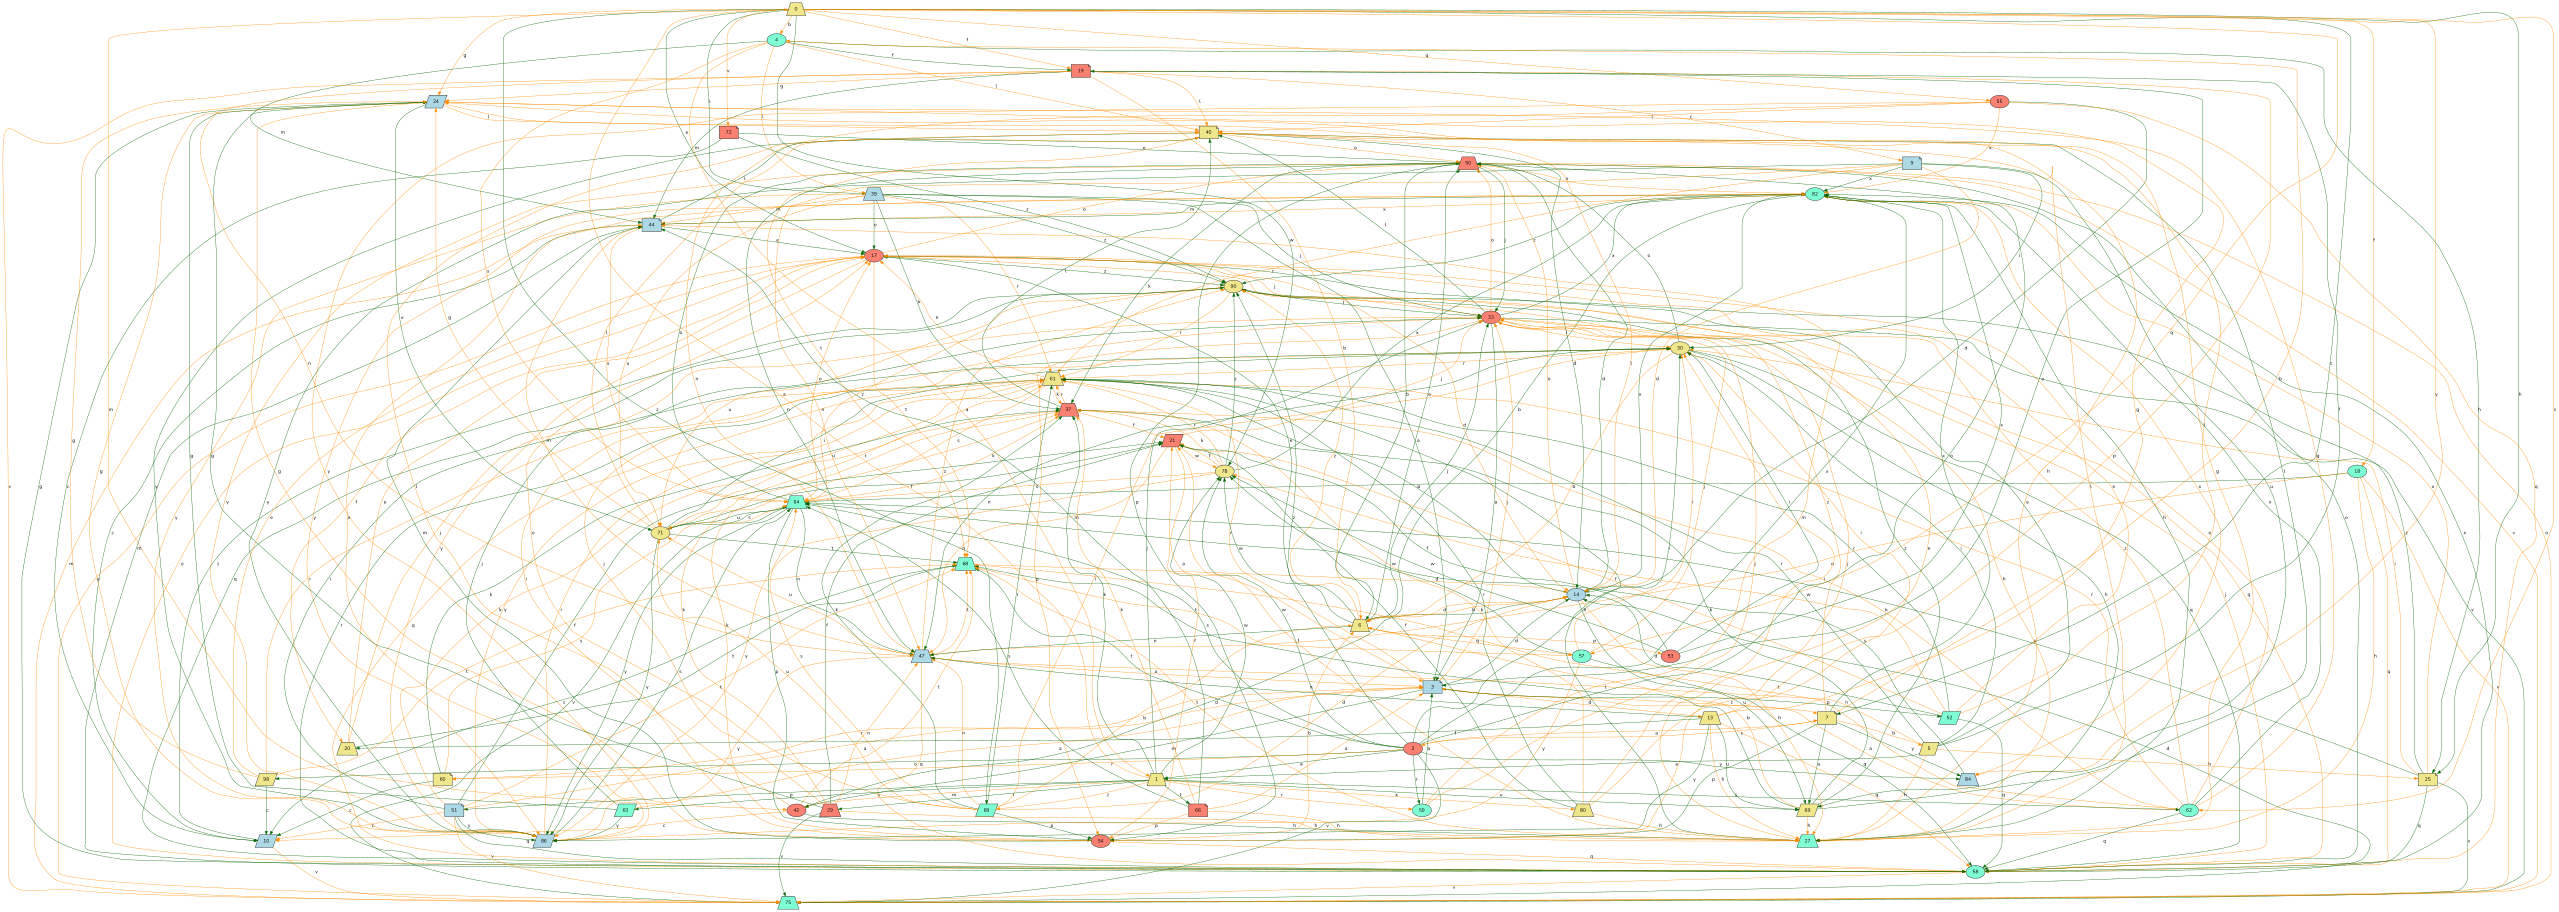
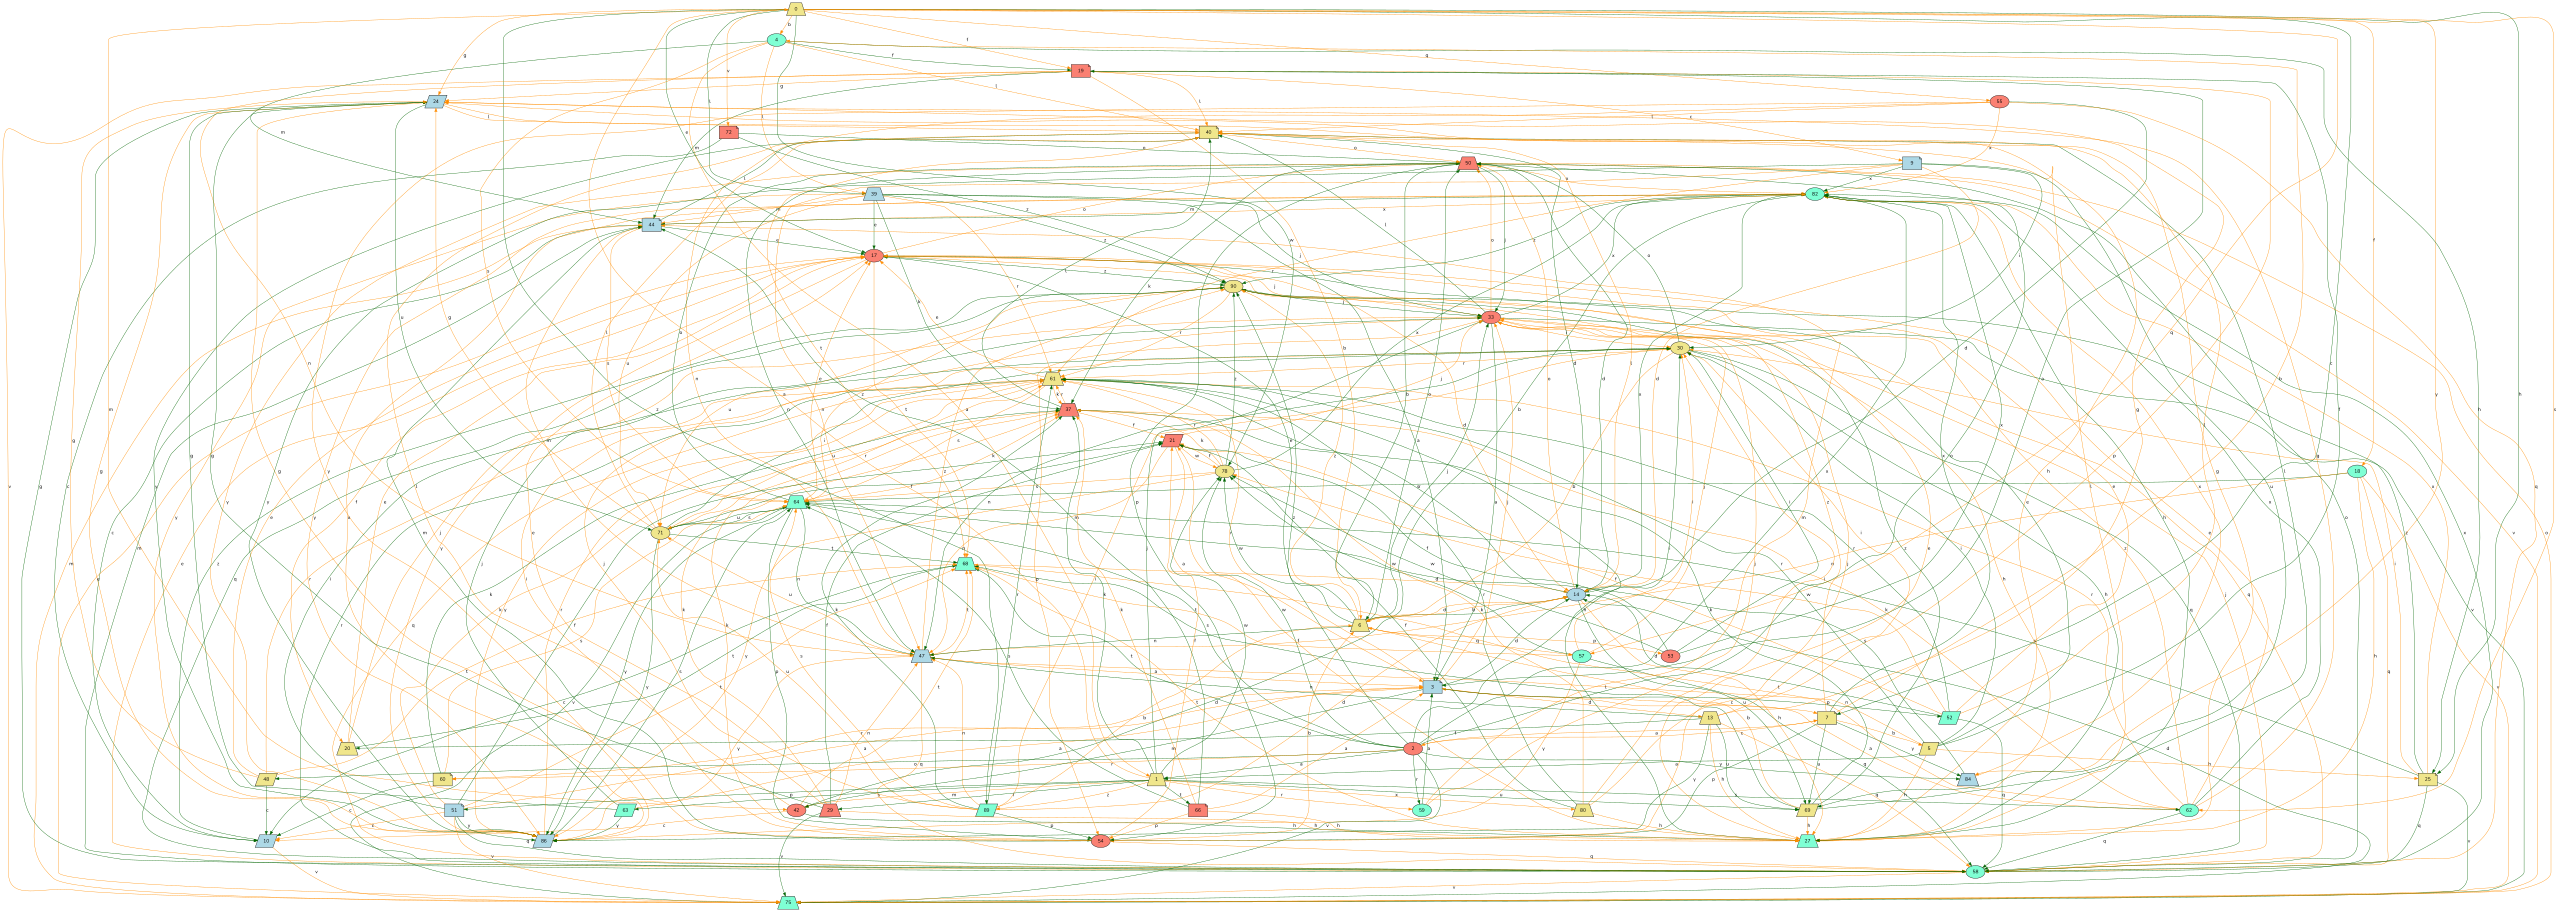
(266, 780) -> (266, 780)
